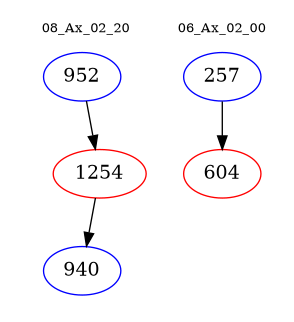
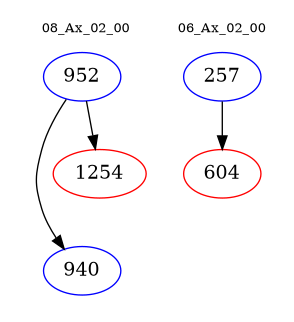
(86, 29) -> (86, 29)
(92, 215) -> (38, 167)
